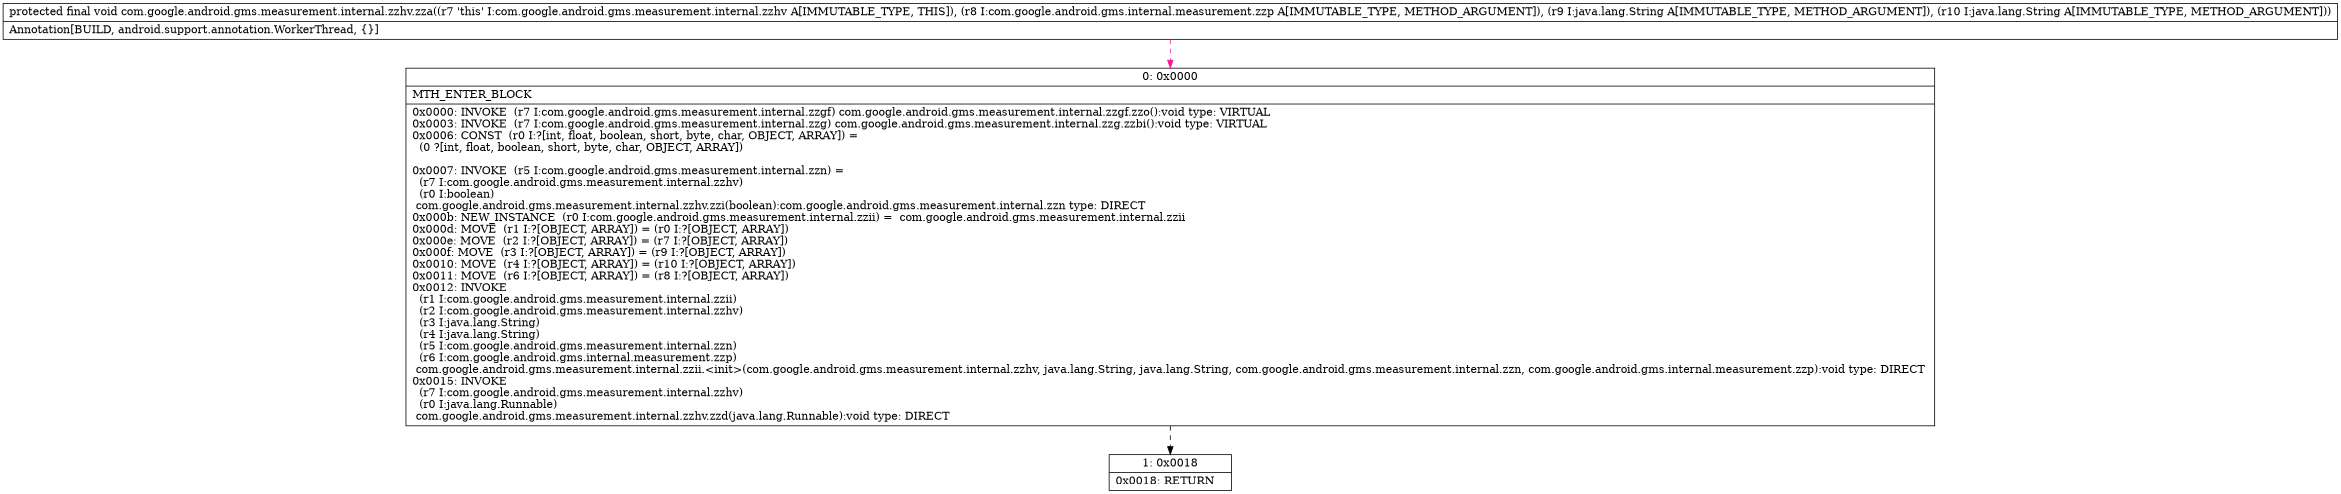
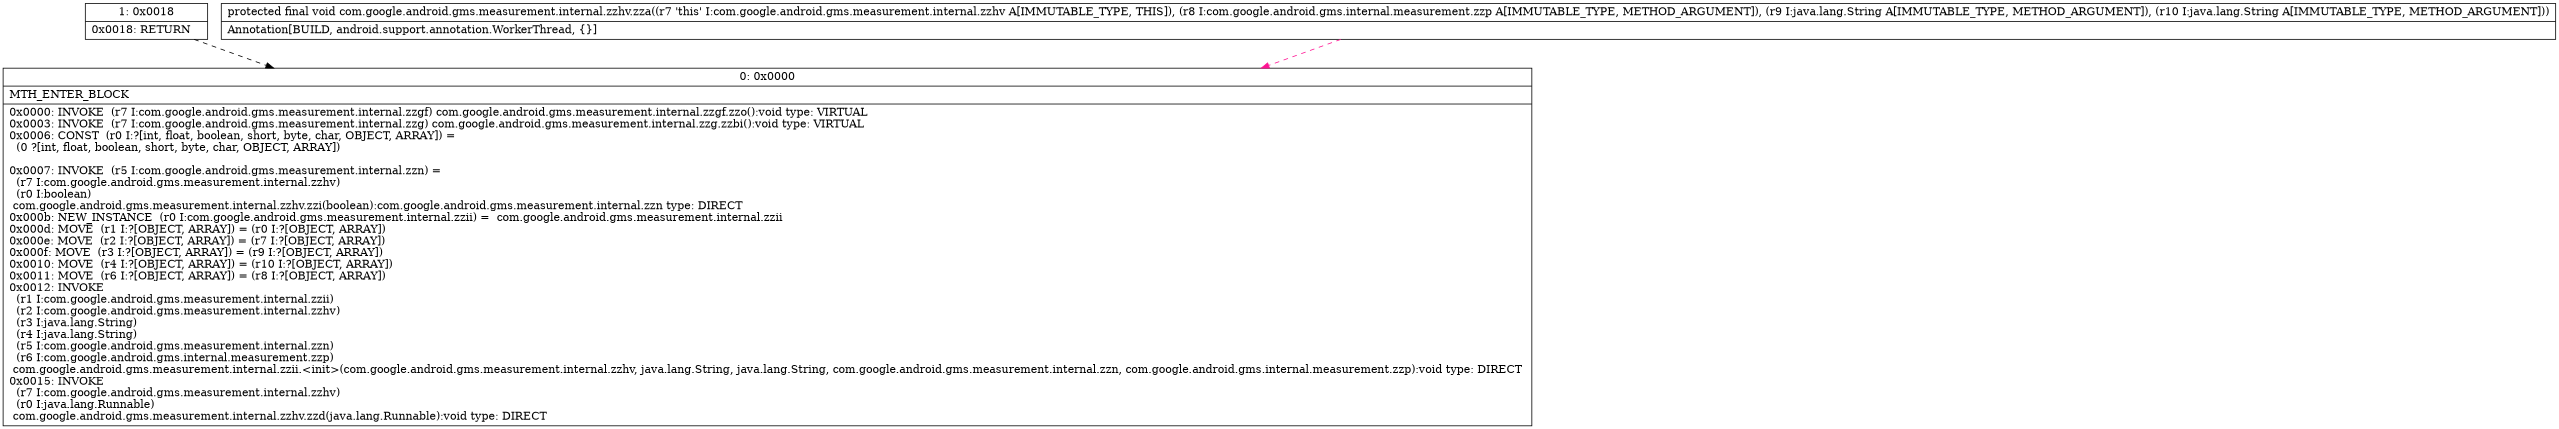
(1170, 436) -> (230, 52)
